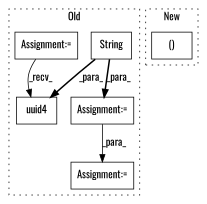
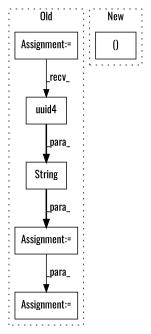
(76, 75) -> (46, 139)
